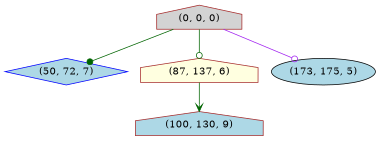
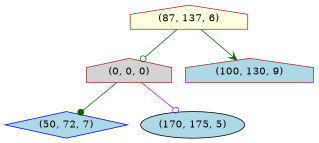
(199, 41) -> (161, 43)
(323, 72) -> (193, 125)
